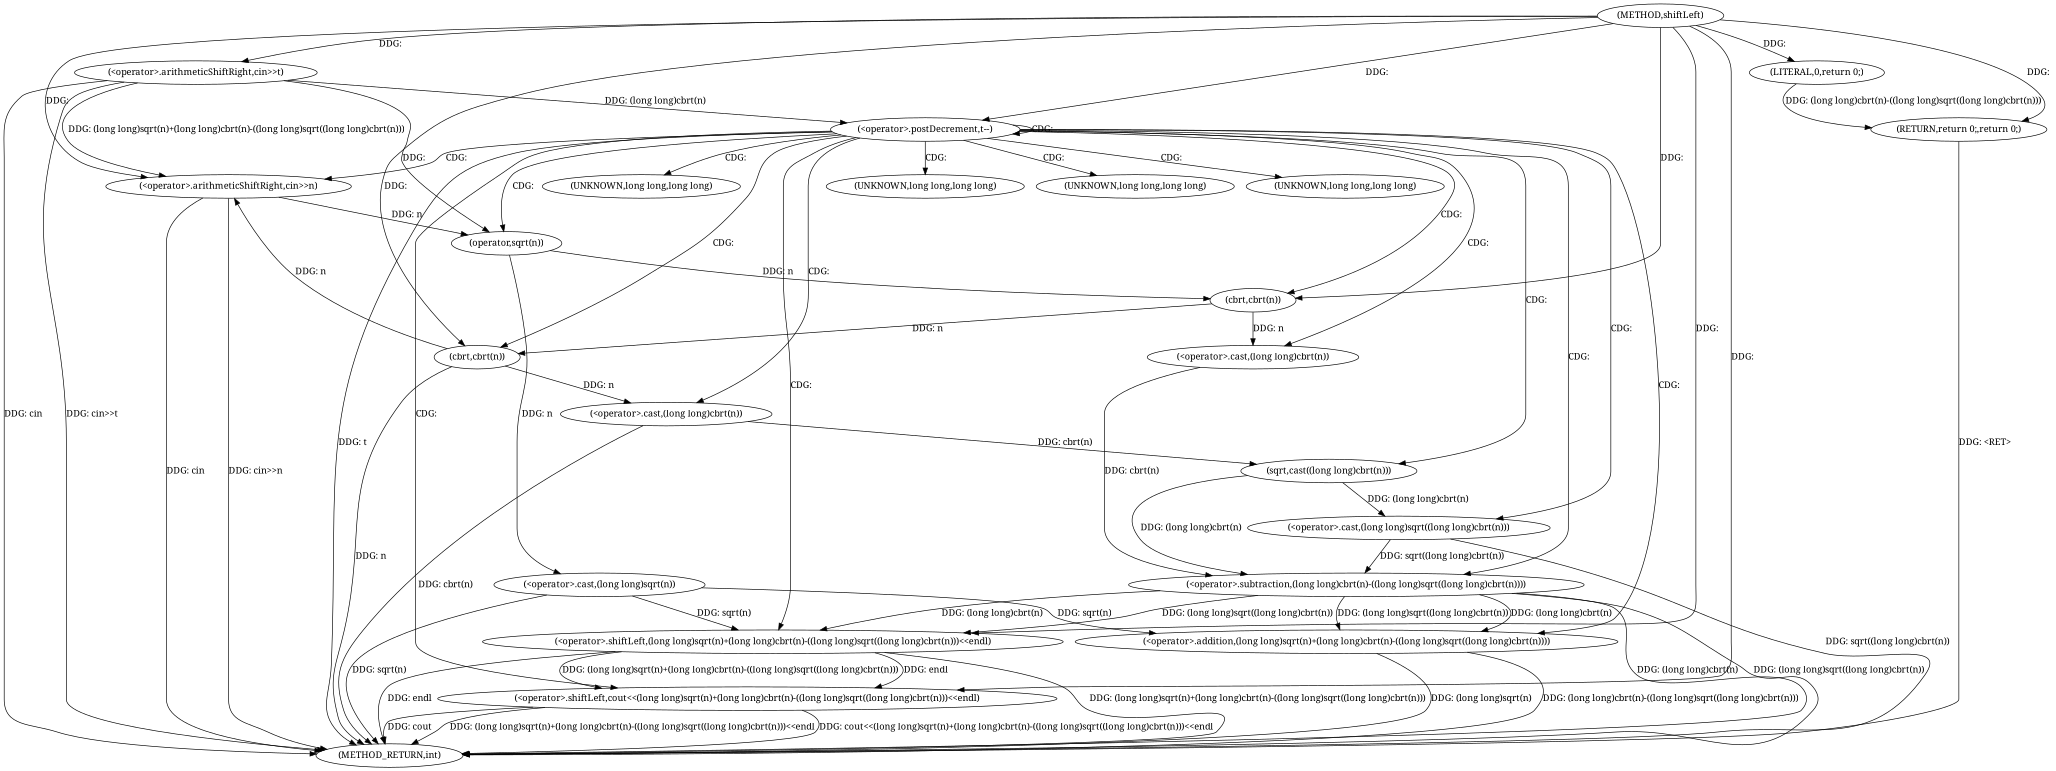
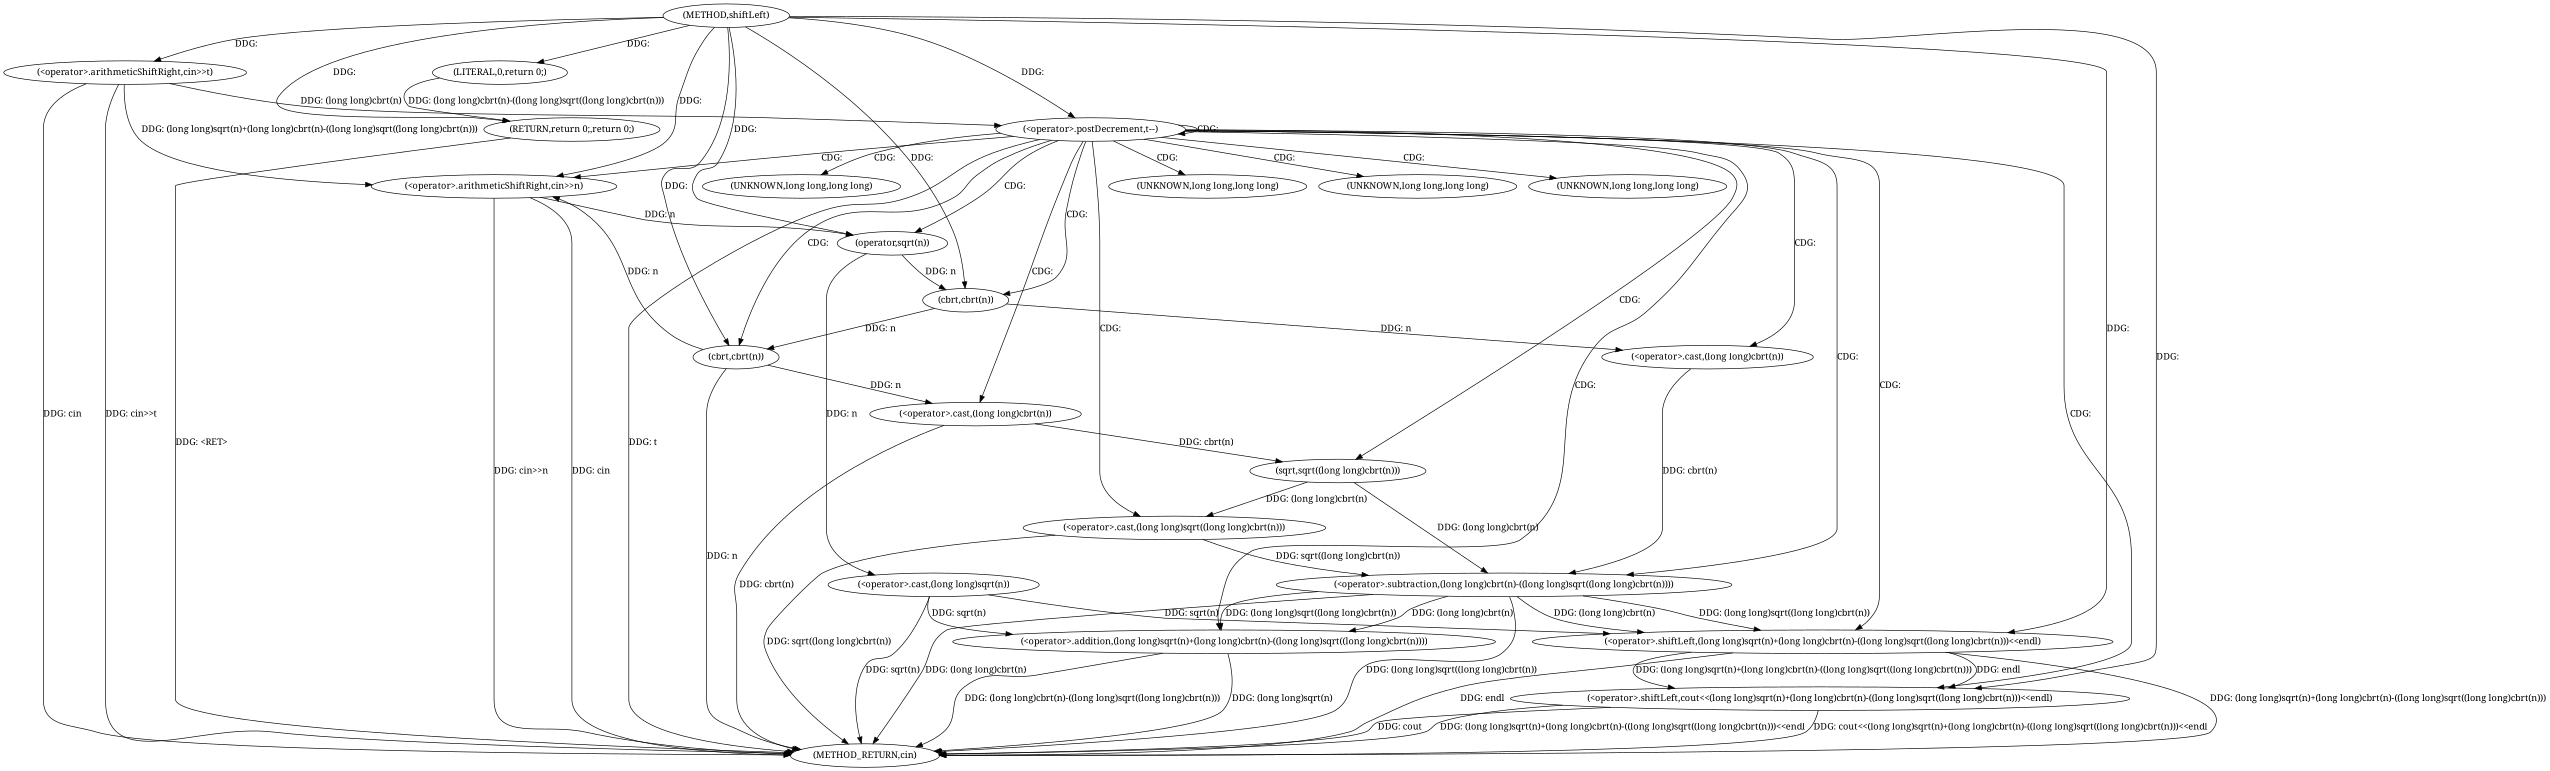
(410, 128) -> (693, 182)
(1329, 471) -> (1338, 471)
(390, 756) -> (865, 756)
